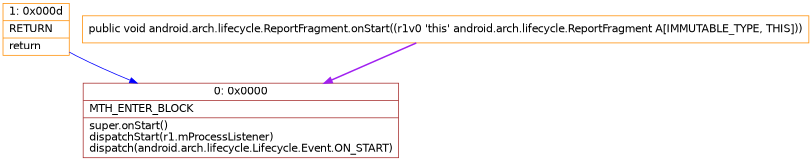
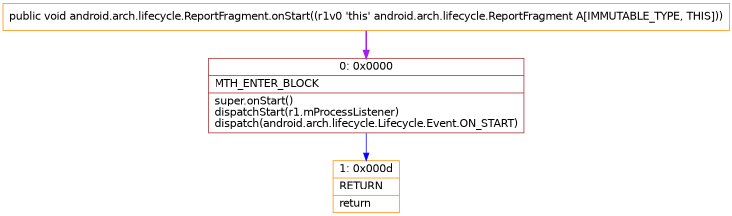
(99, 67) -> (366, 143)
